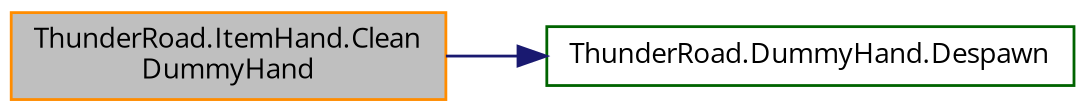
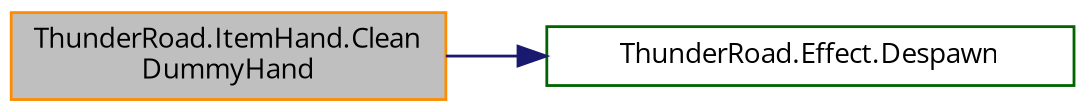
(810, 56) -> (810, 56)
